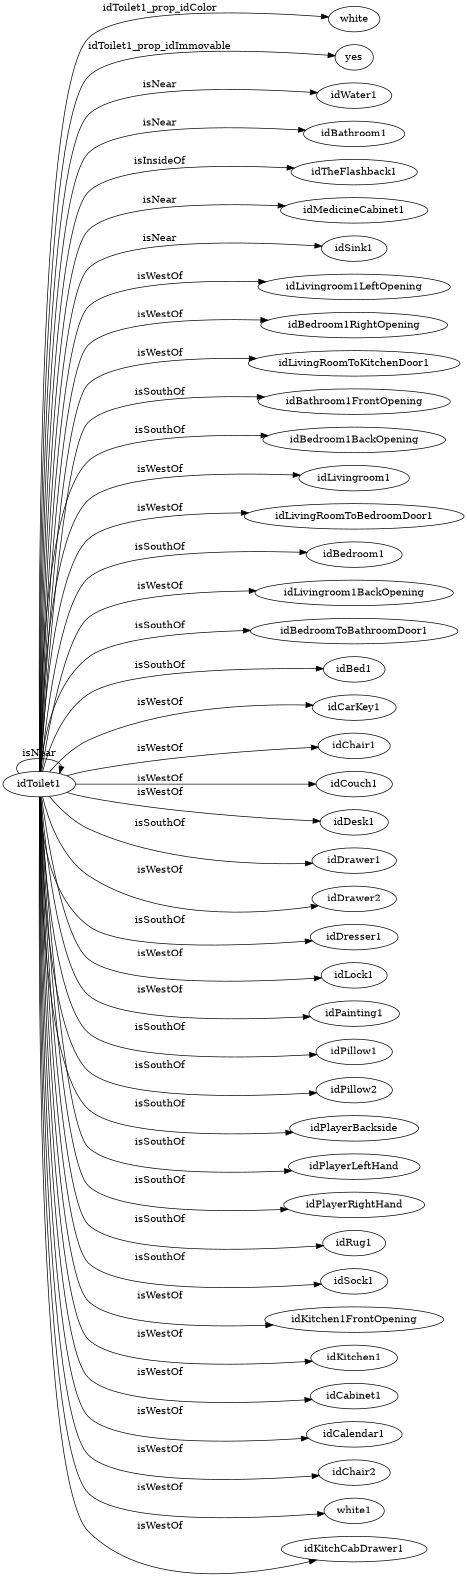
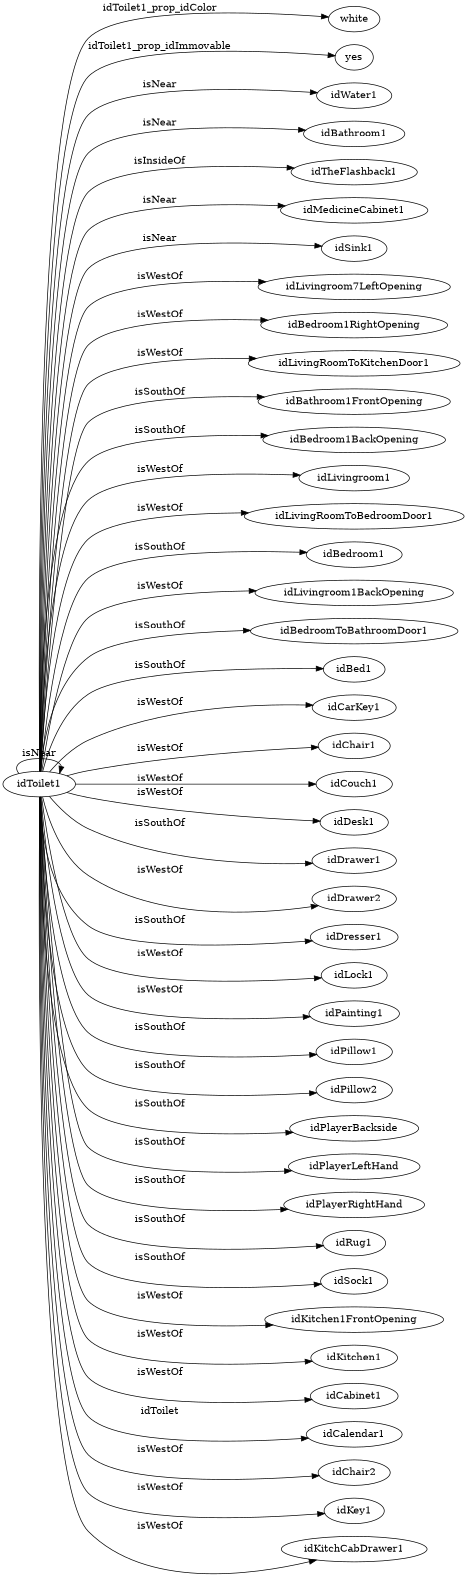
(354, 287) -> (354, 287)
(160, 1411) -> (160, 1411)
(354, 1511) -> (354, 1511)
